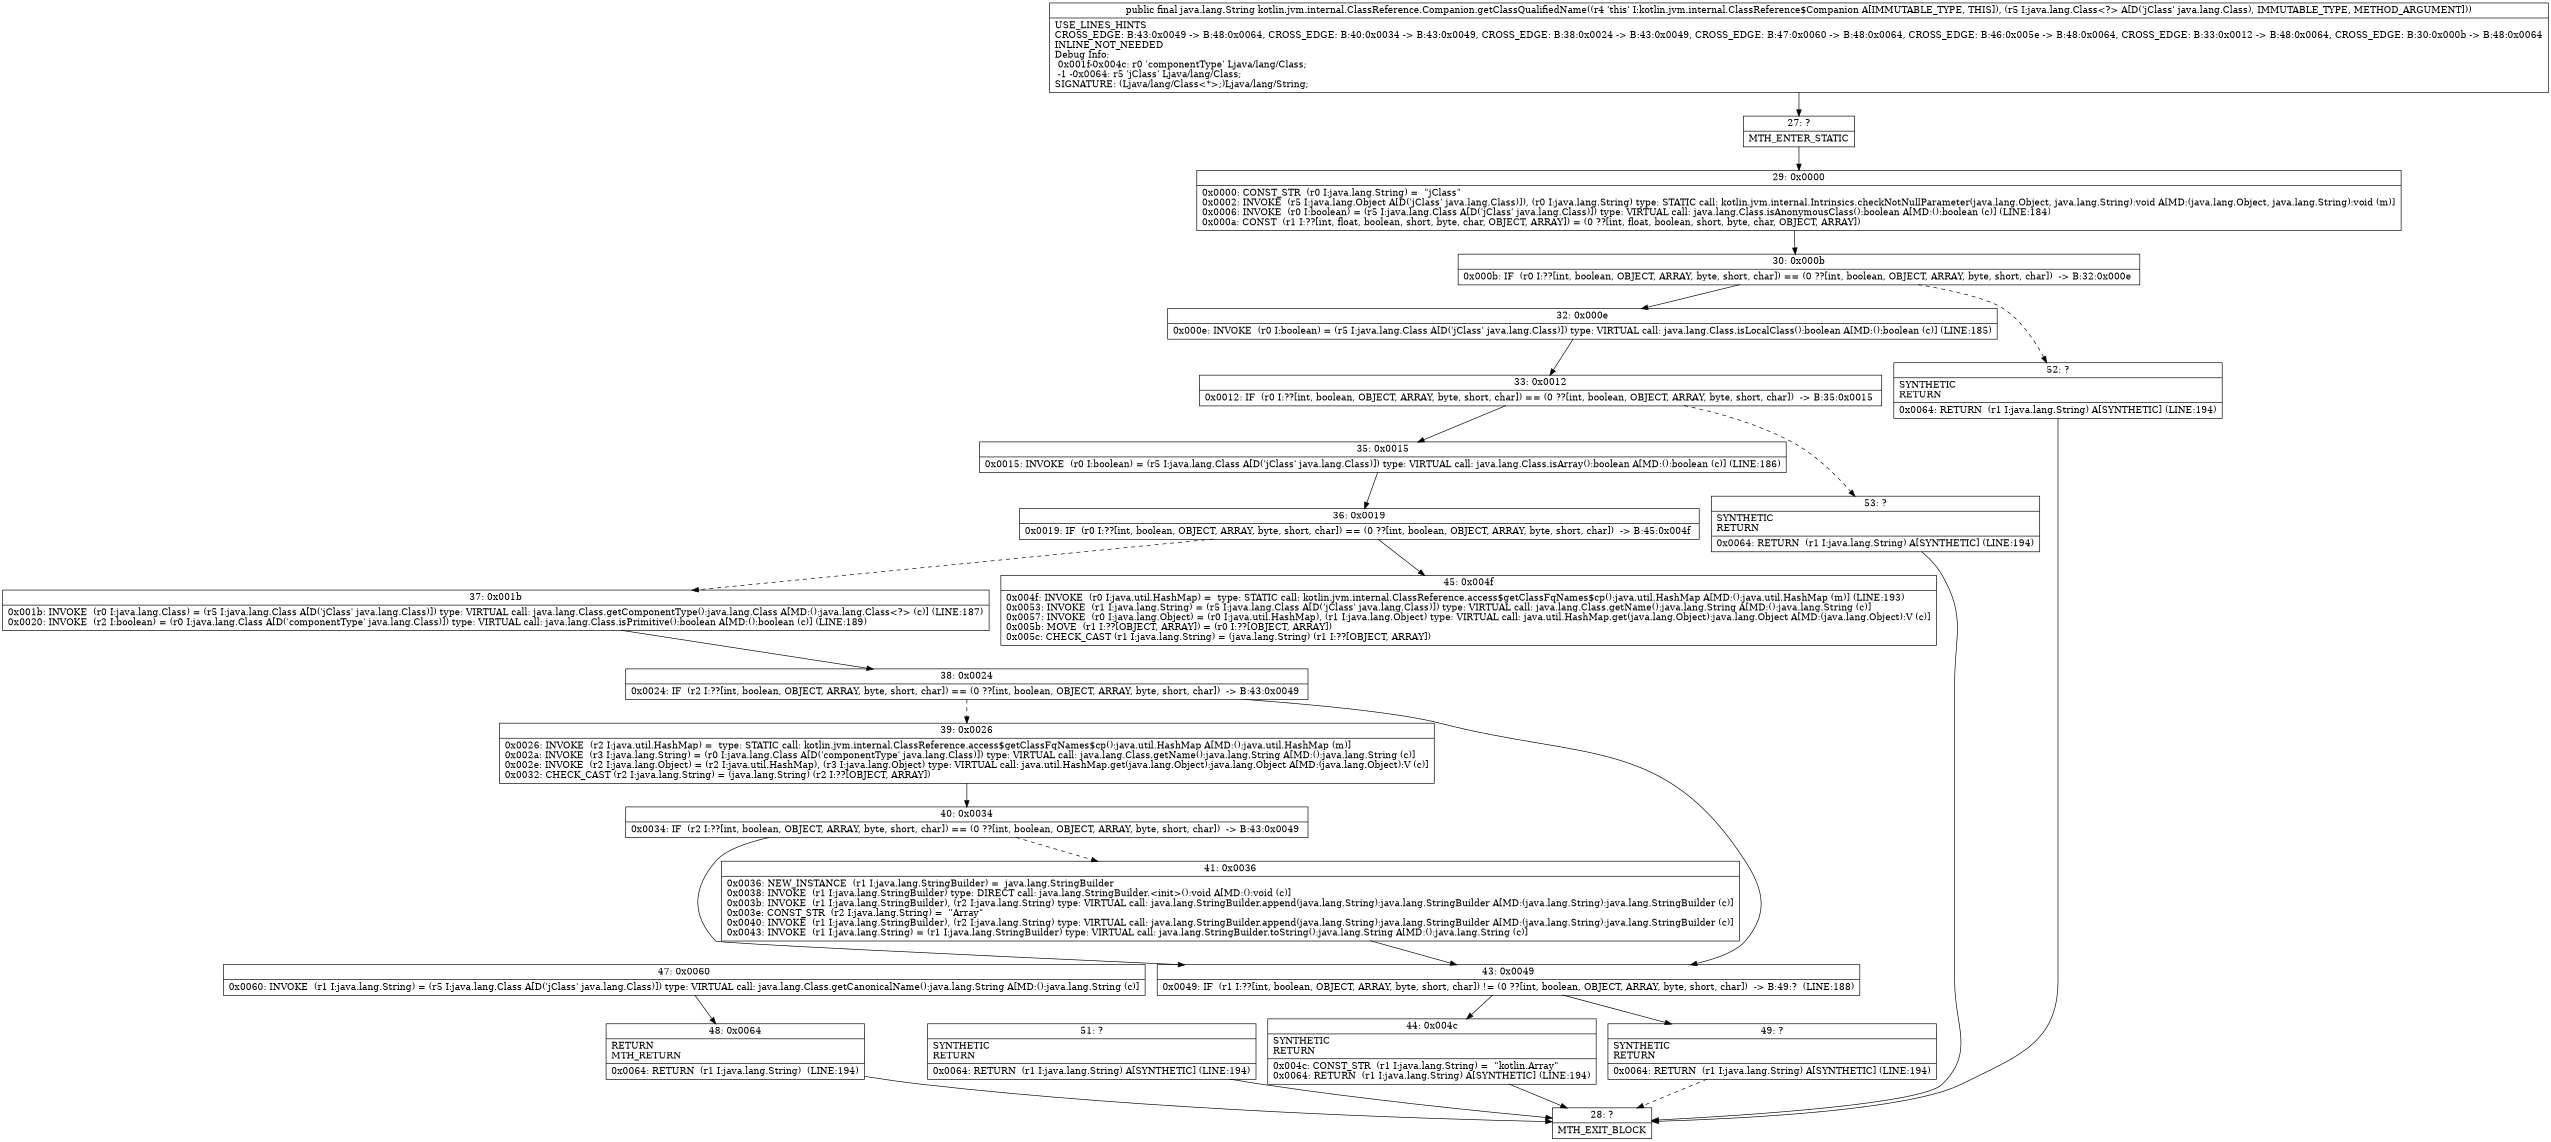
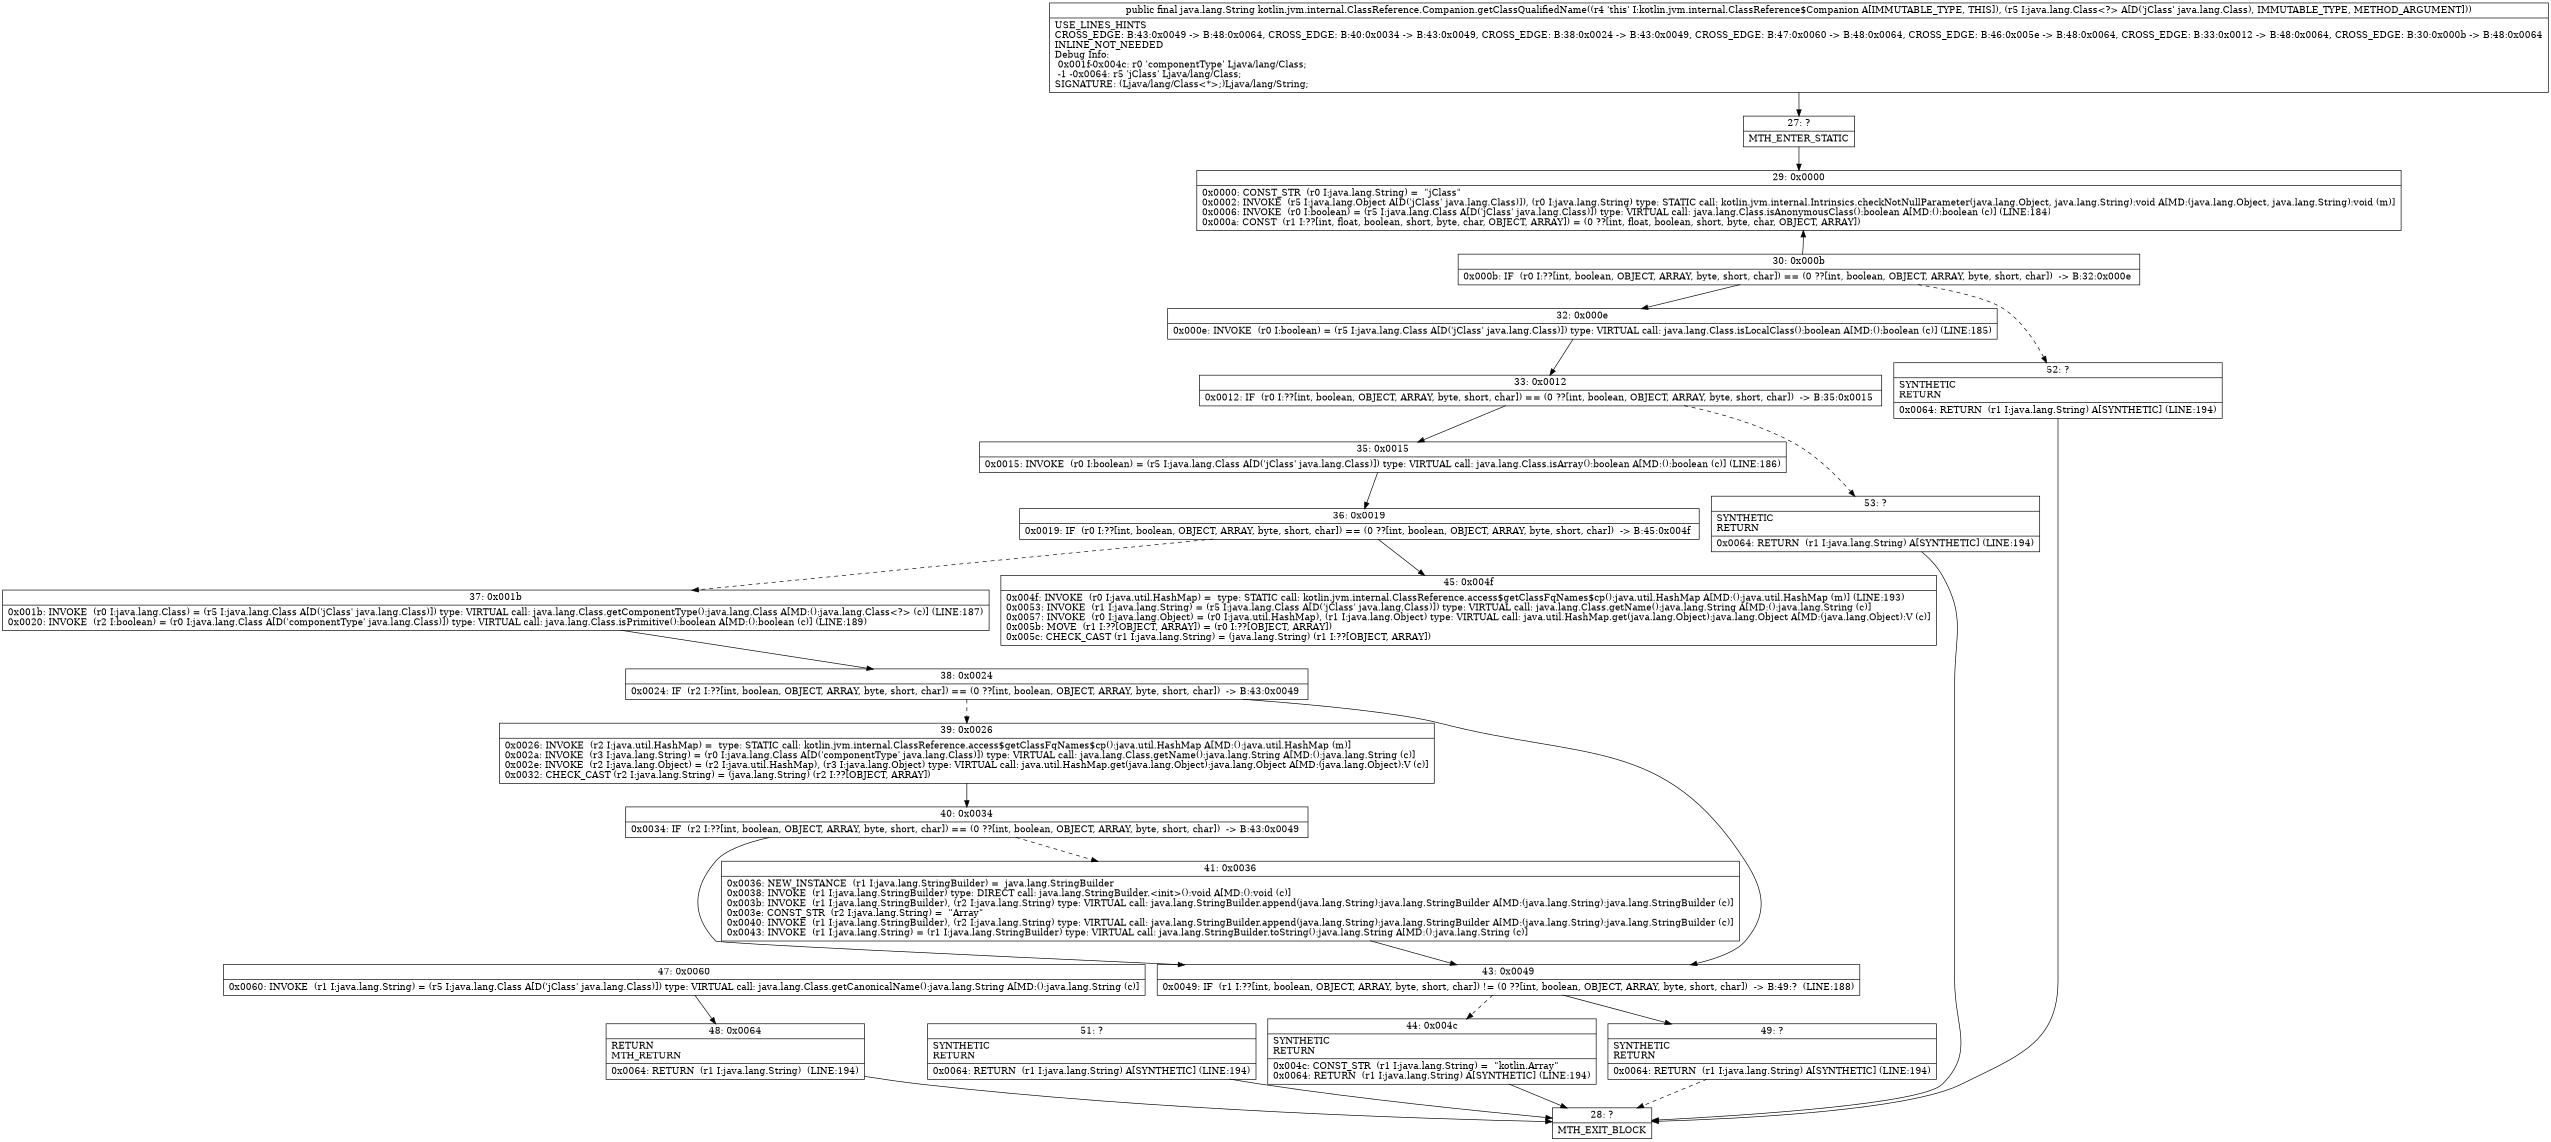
(1795, 239) -> (1803, 246)
(1482, 1005) -> (1482, 1005)
